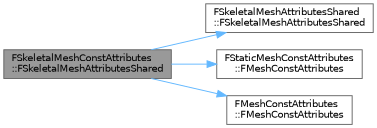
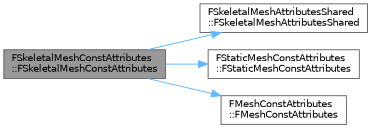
(88, 64) -> (85, 64)
(289, 64) -> (284, 64)
